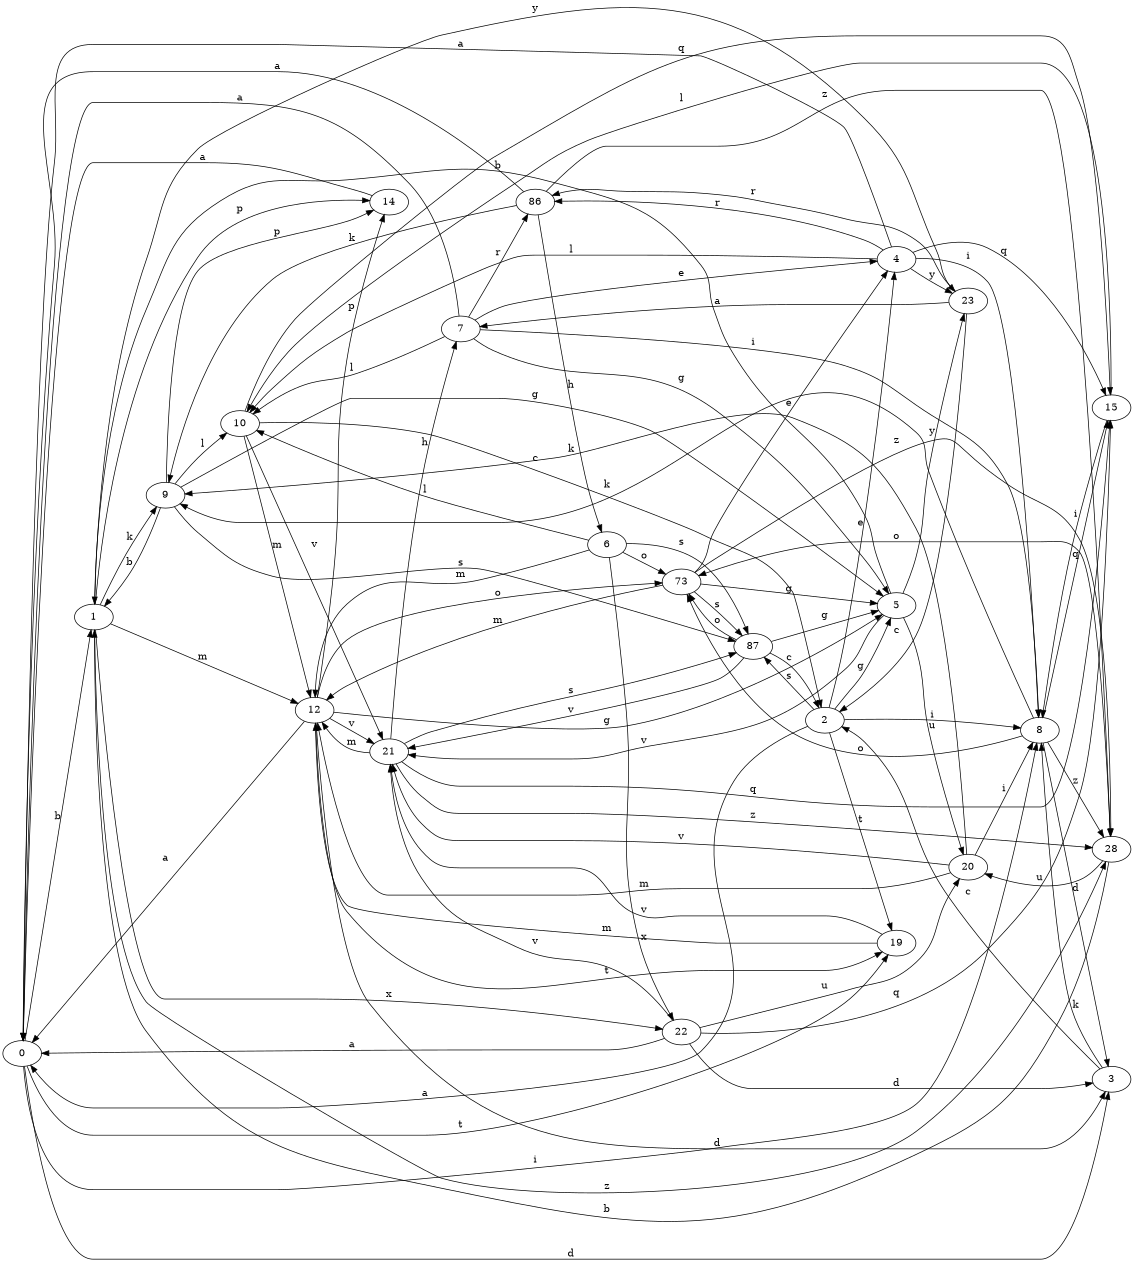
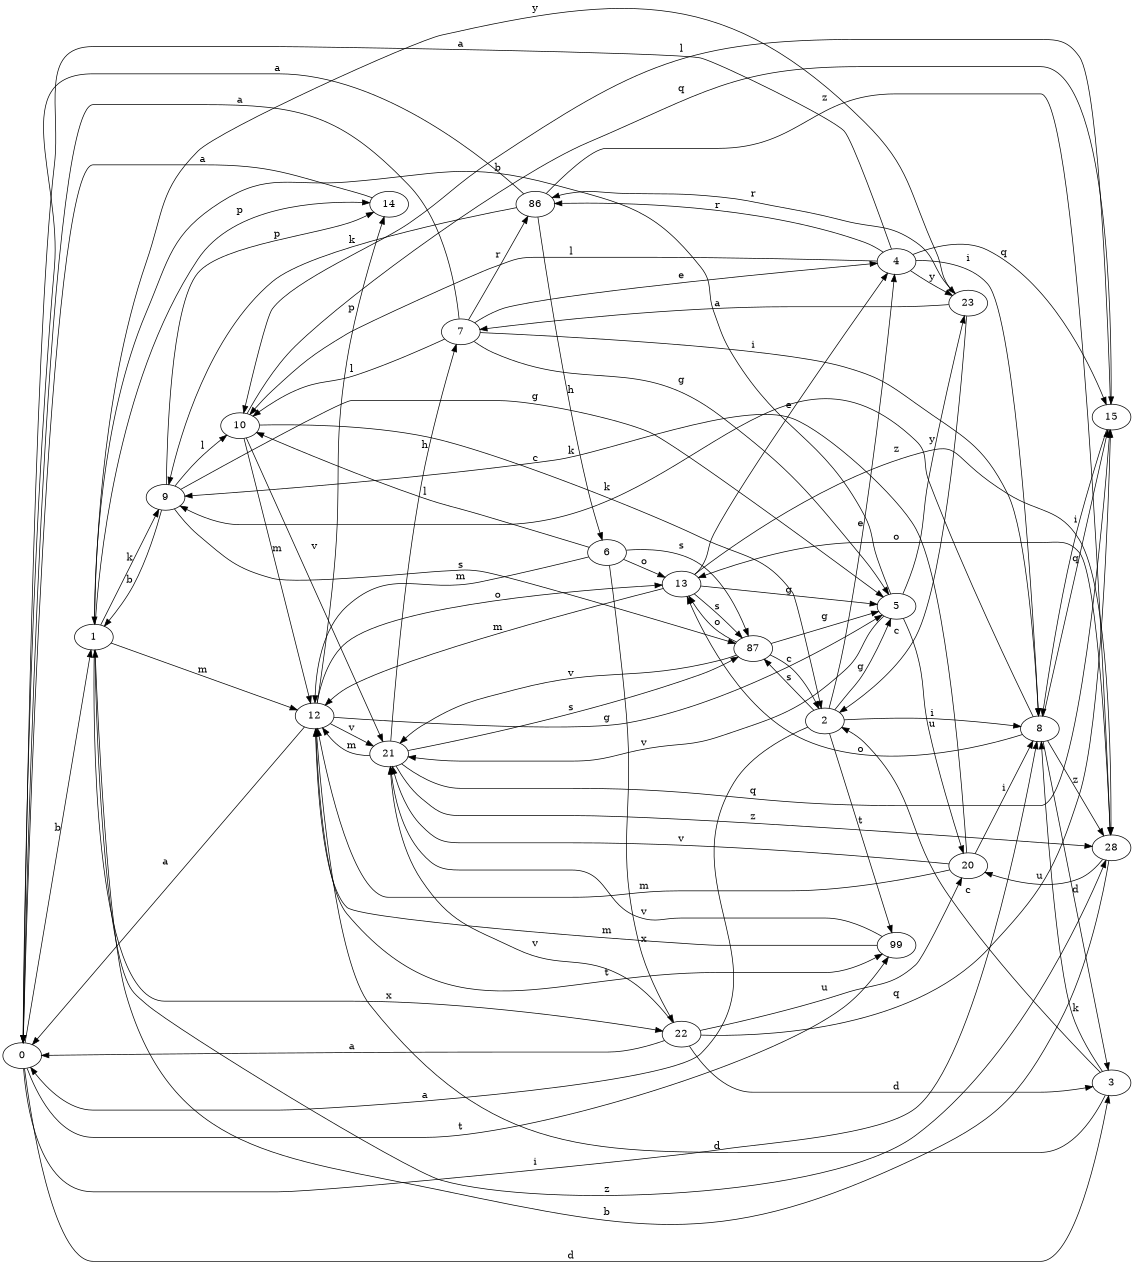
(682, 582) -> (682, 584)
(897, 943) -> (897, 945)
(580, 1140) -> (589, 1144)
